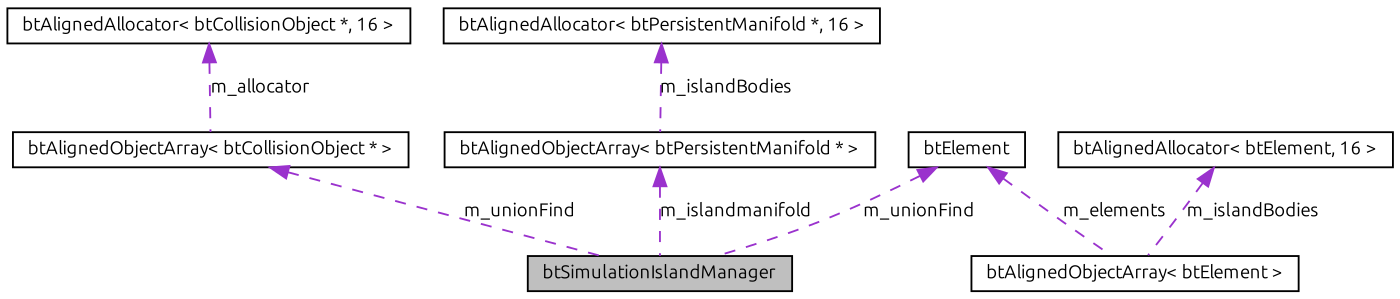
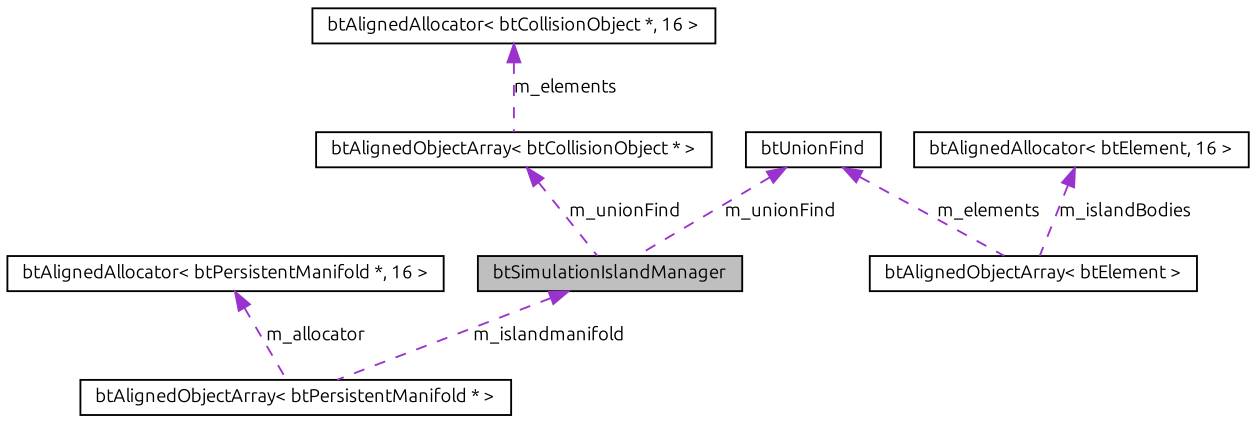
(261, 88) -> (566, 88)
(727, 88) -> (316, 336)
(967, 150) -> (813, 150)
(660, 221) -> (444, 339)
